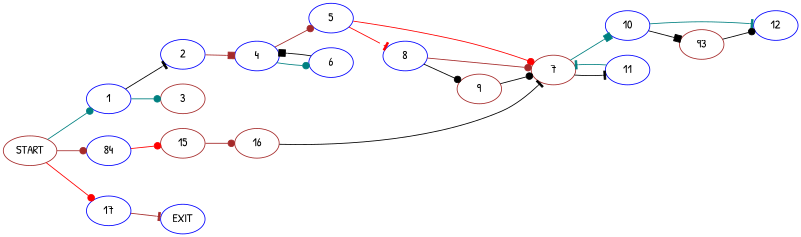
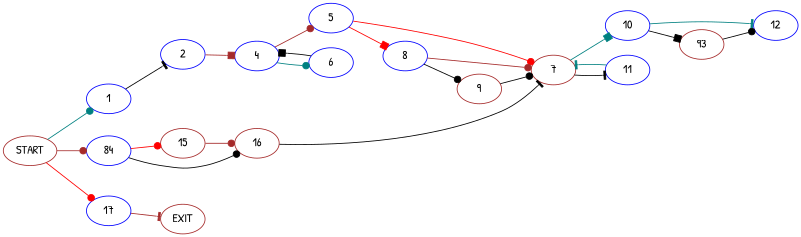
(365, 35) -> (365, 35)
(183, 99) -> none
none -> (181, 168)
(183, 219) -> (183, 219)
